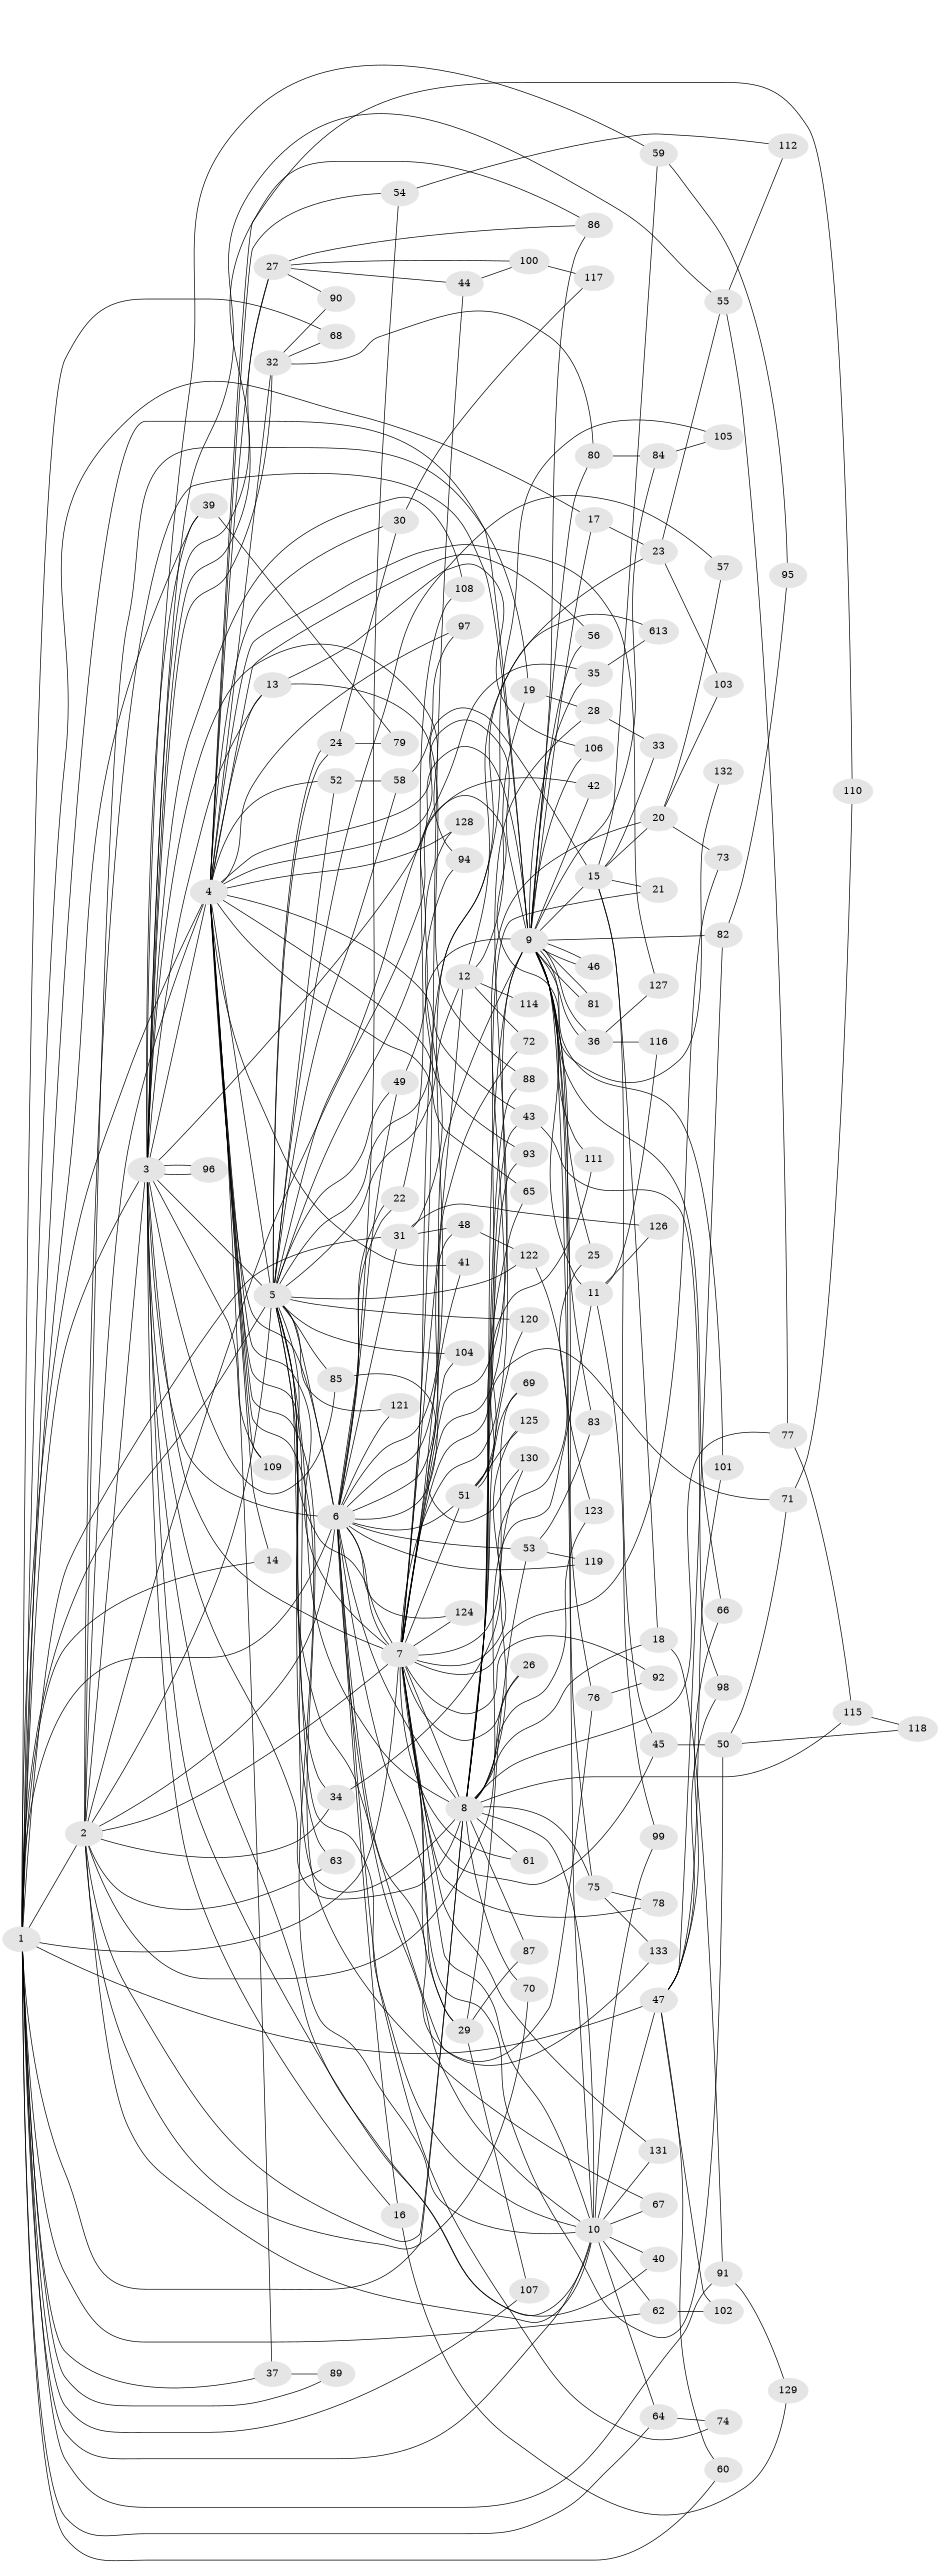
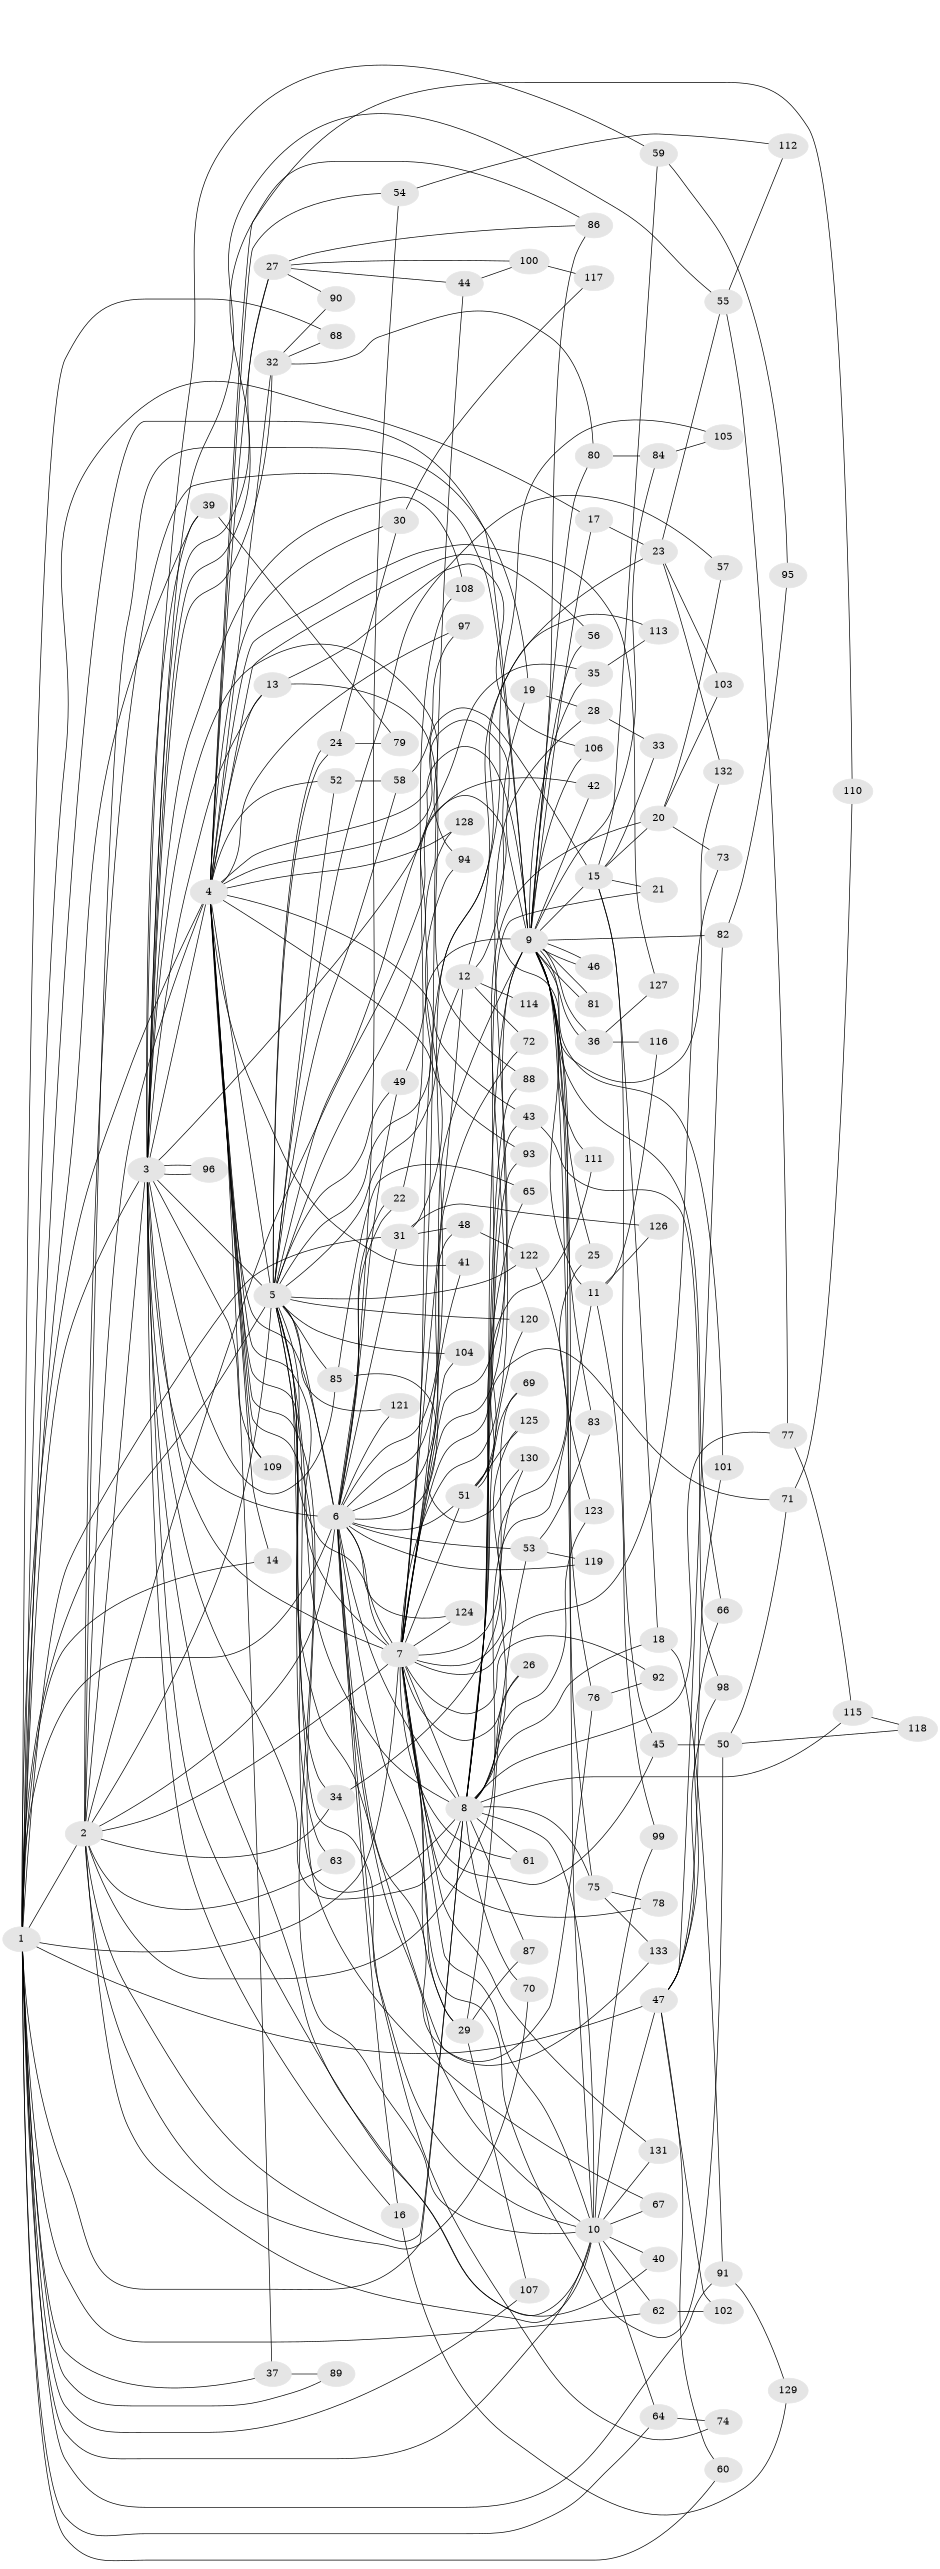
(659, 632) -> (659, 632)
none -> (692, 662)
(368, 1033) -> (386, 1177)
